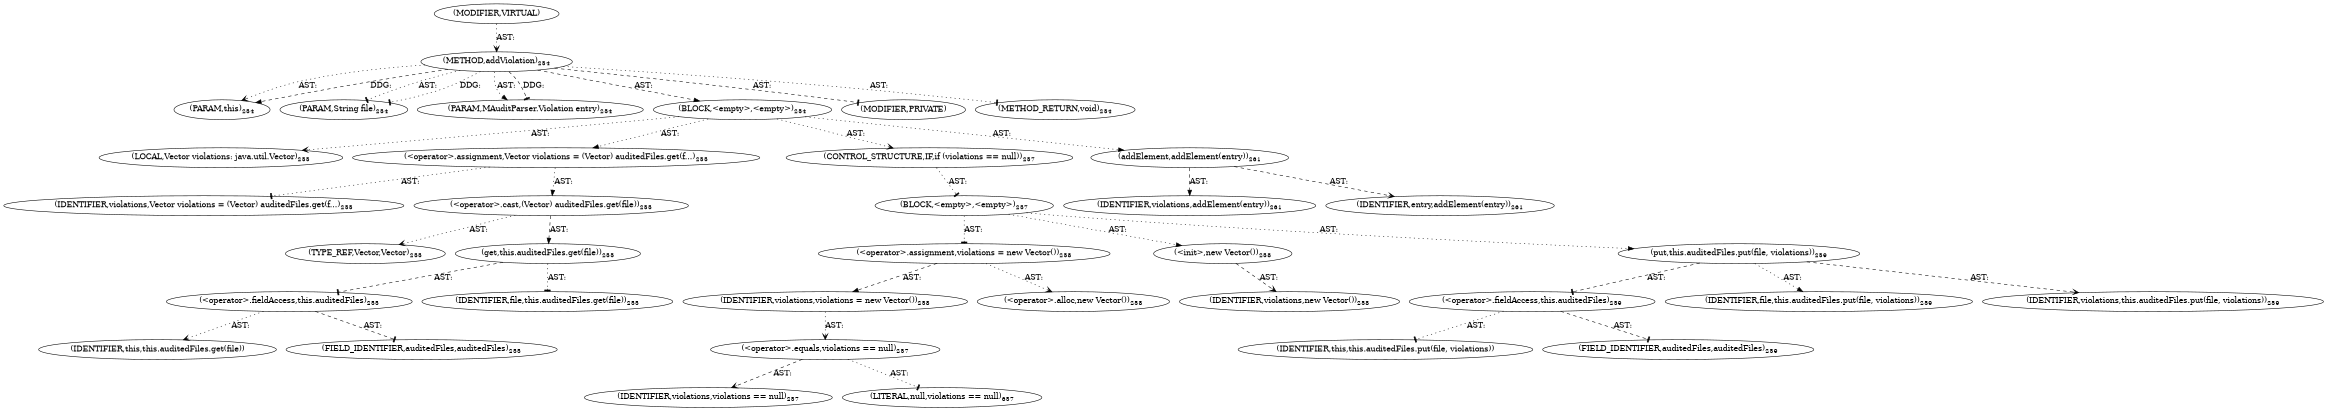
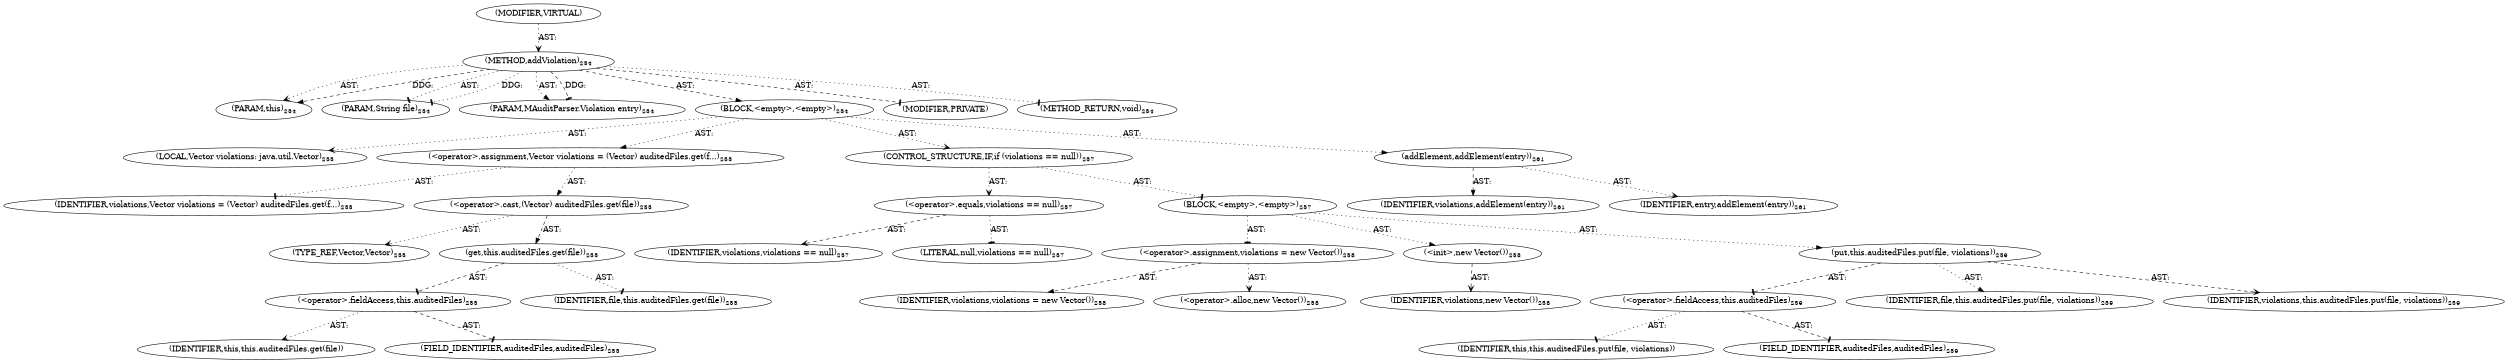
(1312, 181) -> (1595, 181)
(825, 323) -> (989, 179)
(1008, 397) -> (1058, 253)
